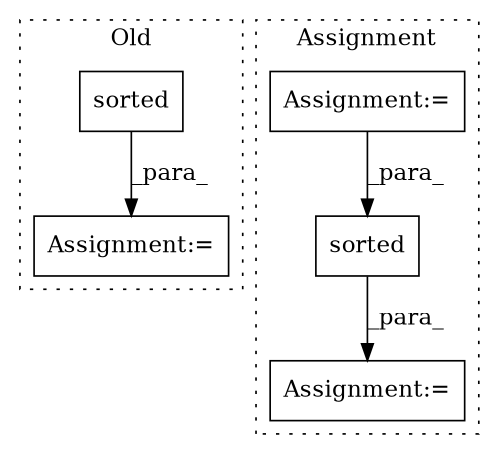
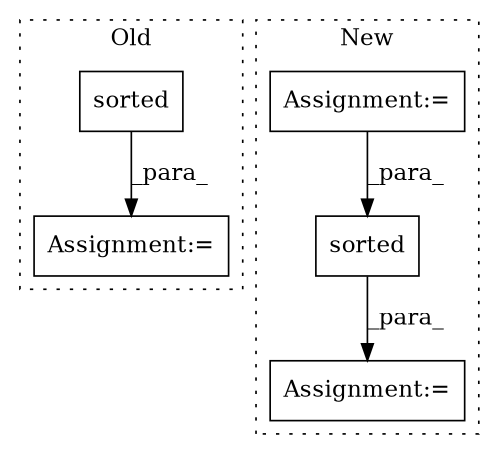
(367, 39) -> (367, 39)
